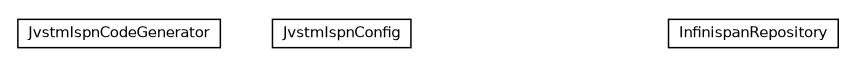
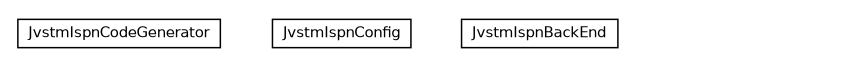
none -> (539, 33)
(753, 33) -> none
